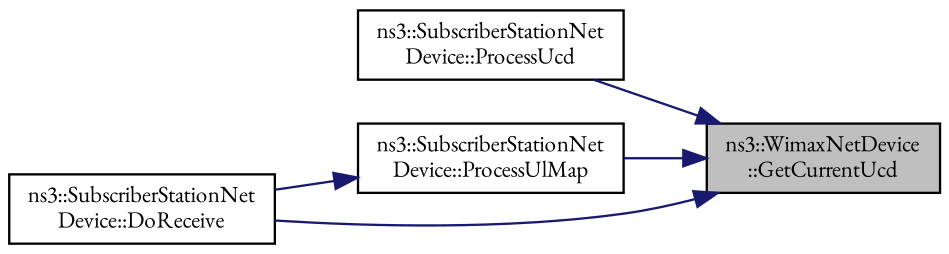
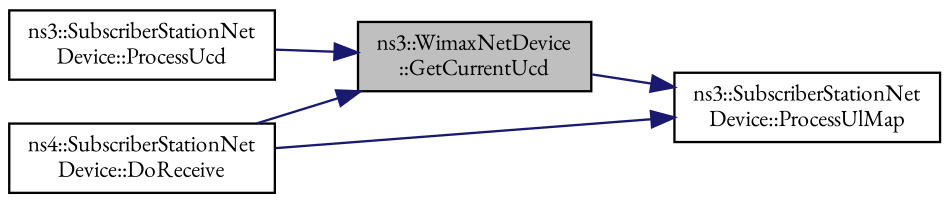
(653, 158) -> (622, 79)
(142, 209) -> (142, 158)
